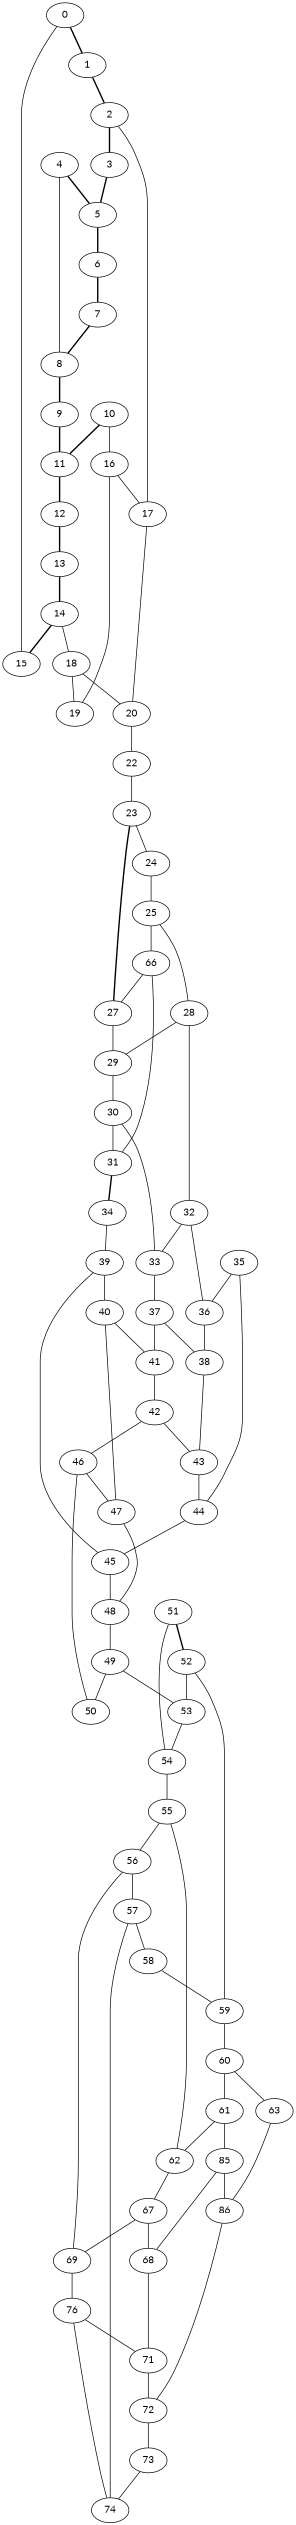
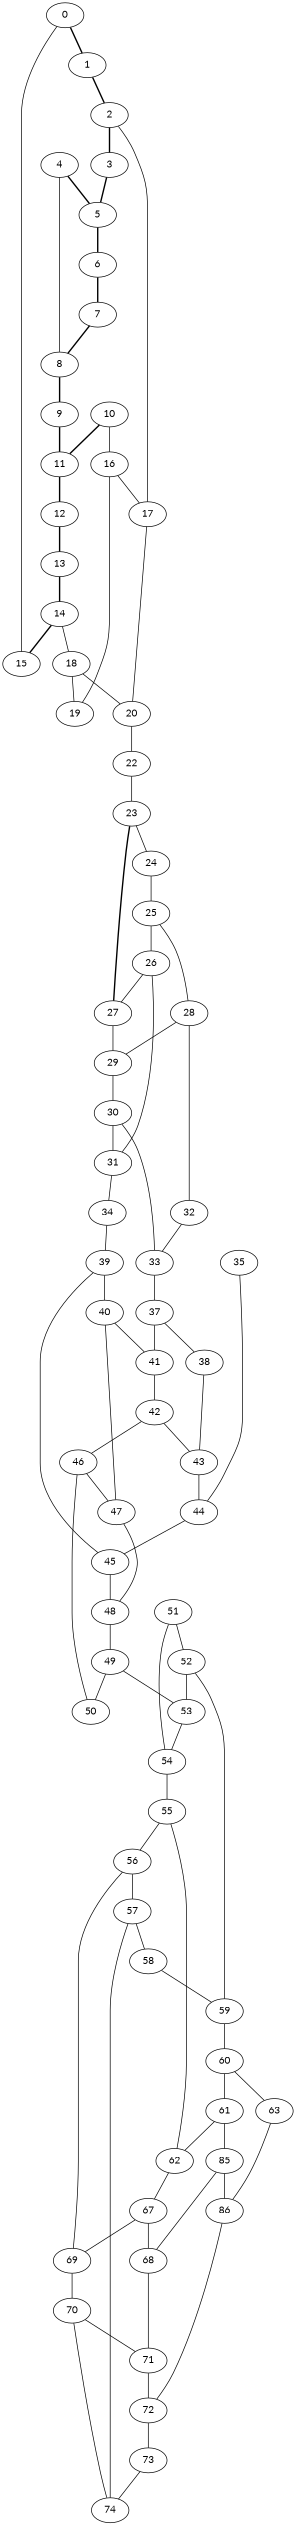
(151, 963) -> (151, 963)
(110, 1188) -> (110, 1188)
(204, 1313) -> none
(180, 1637) -> (180, 1637)
(72, 2311) -> (72, 2311)
